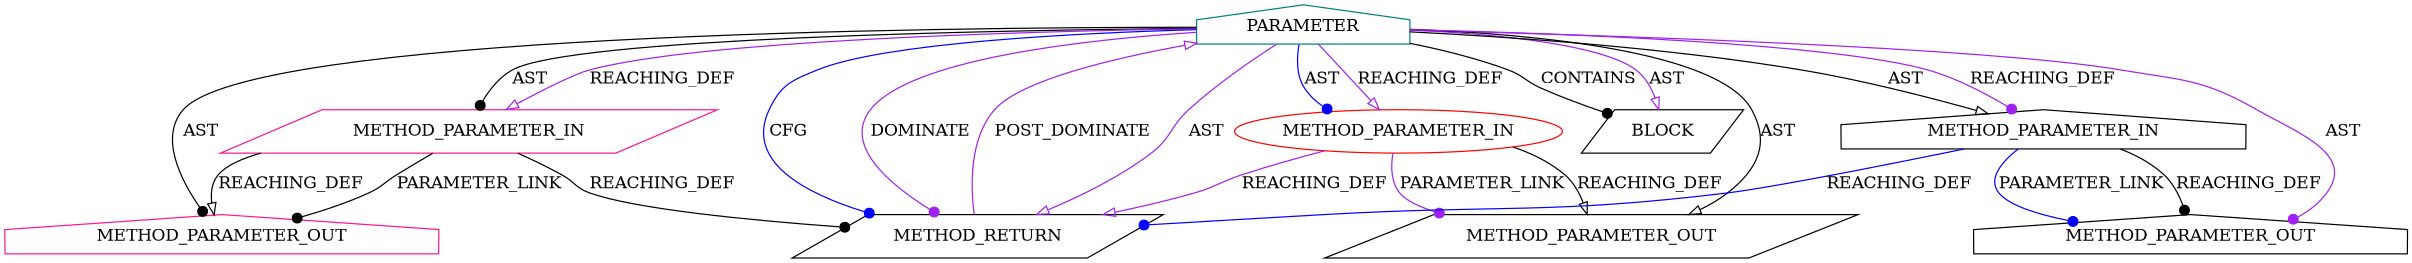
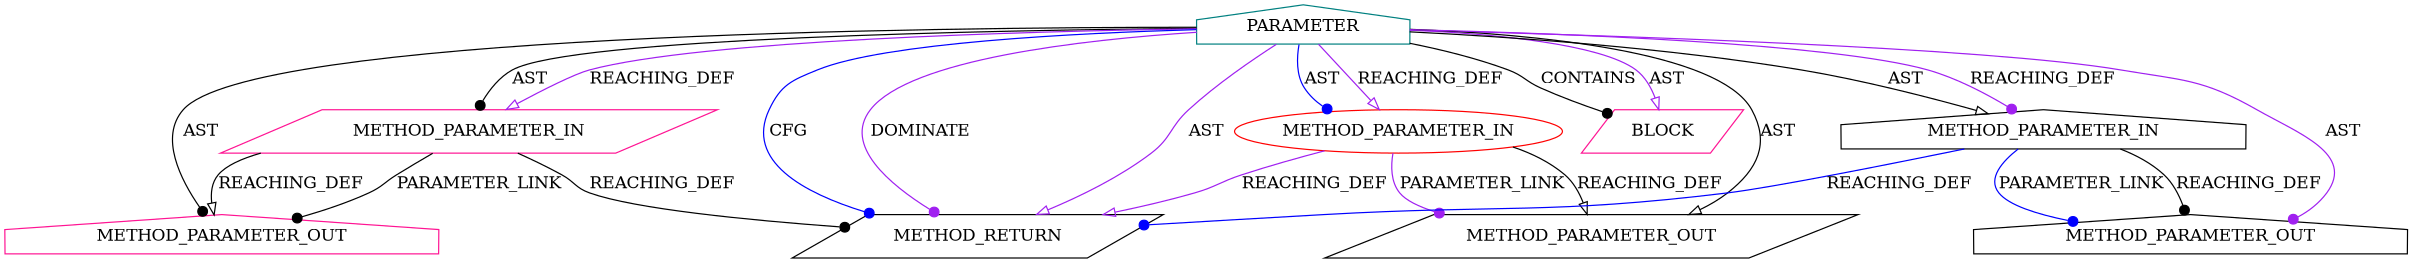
(1034, 85) -> none
(1662, 131) -> (1662, 131)
